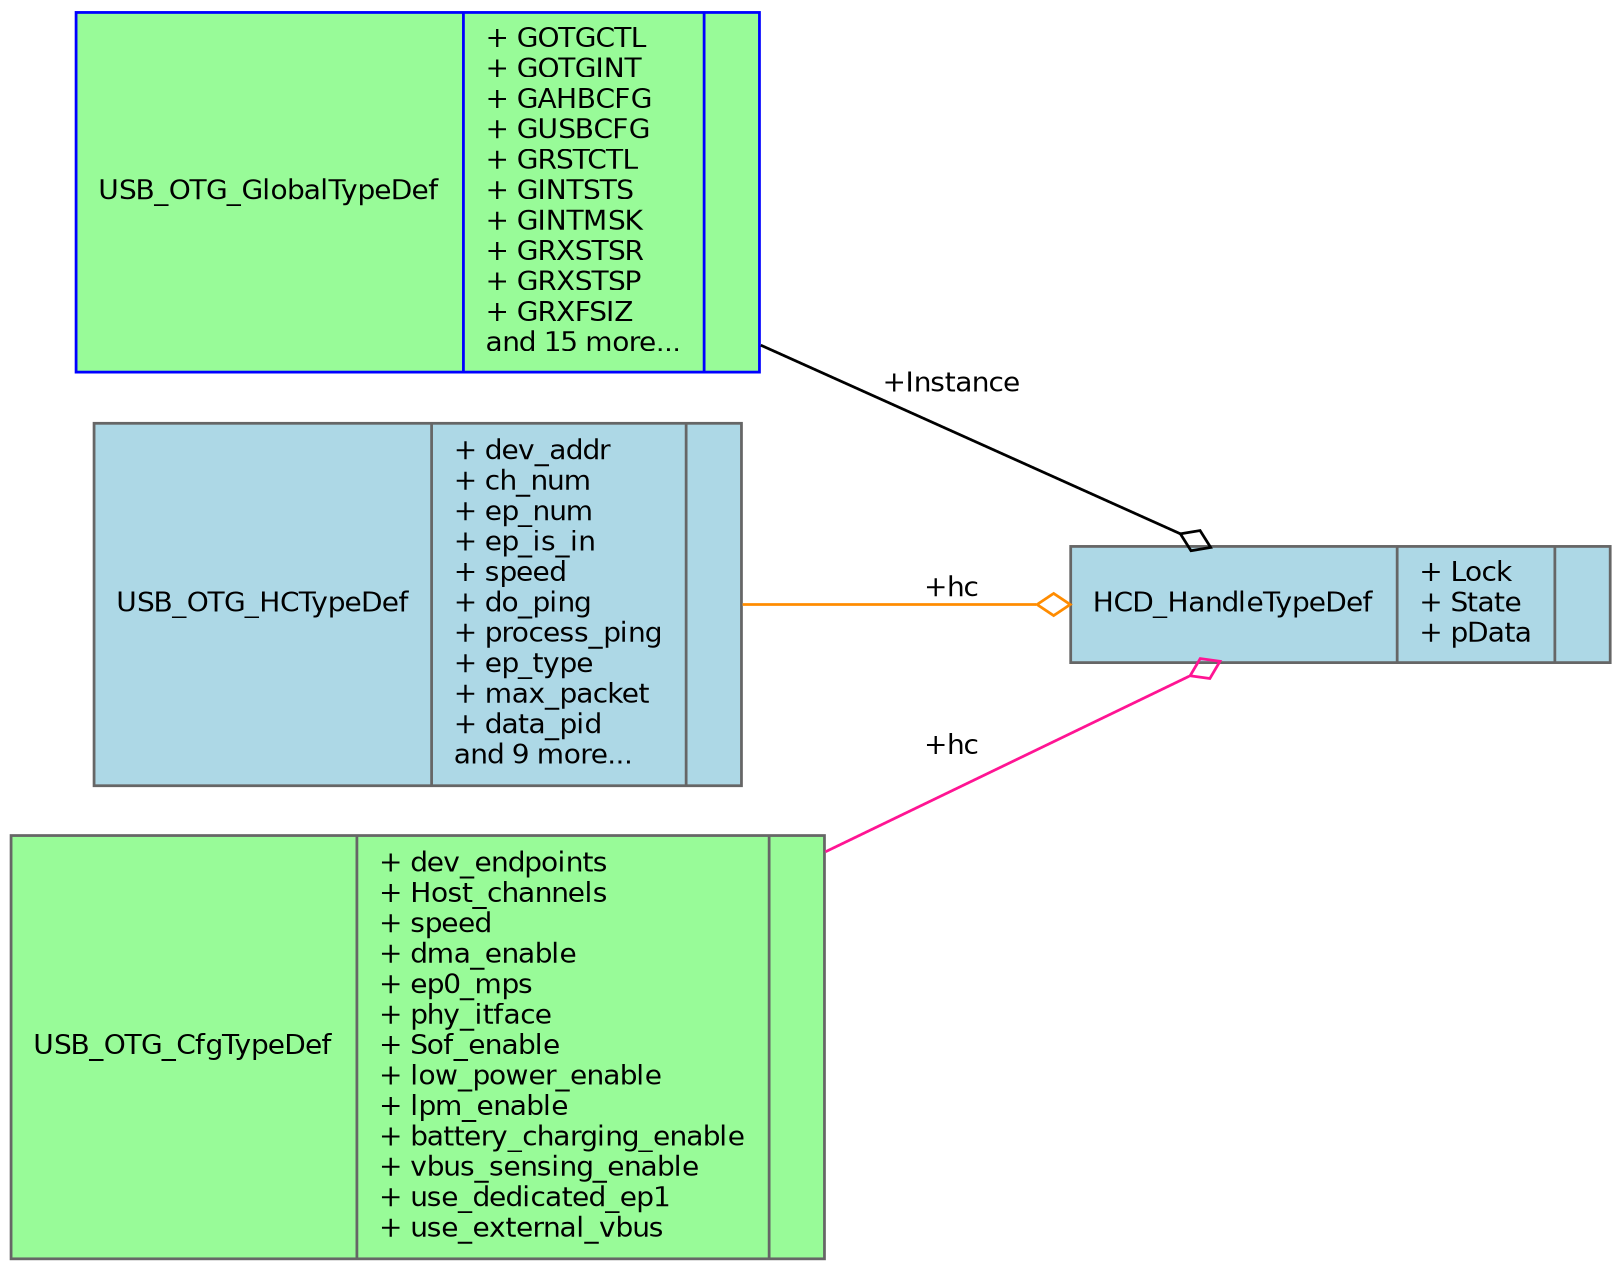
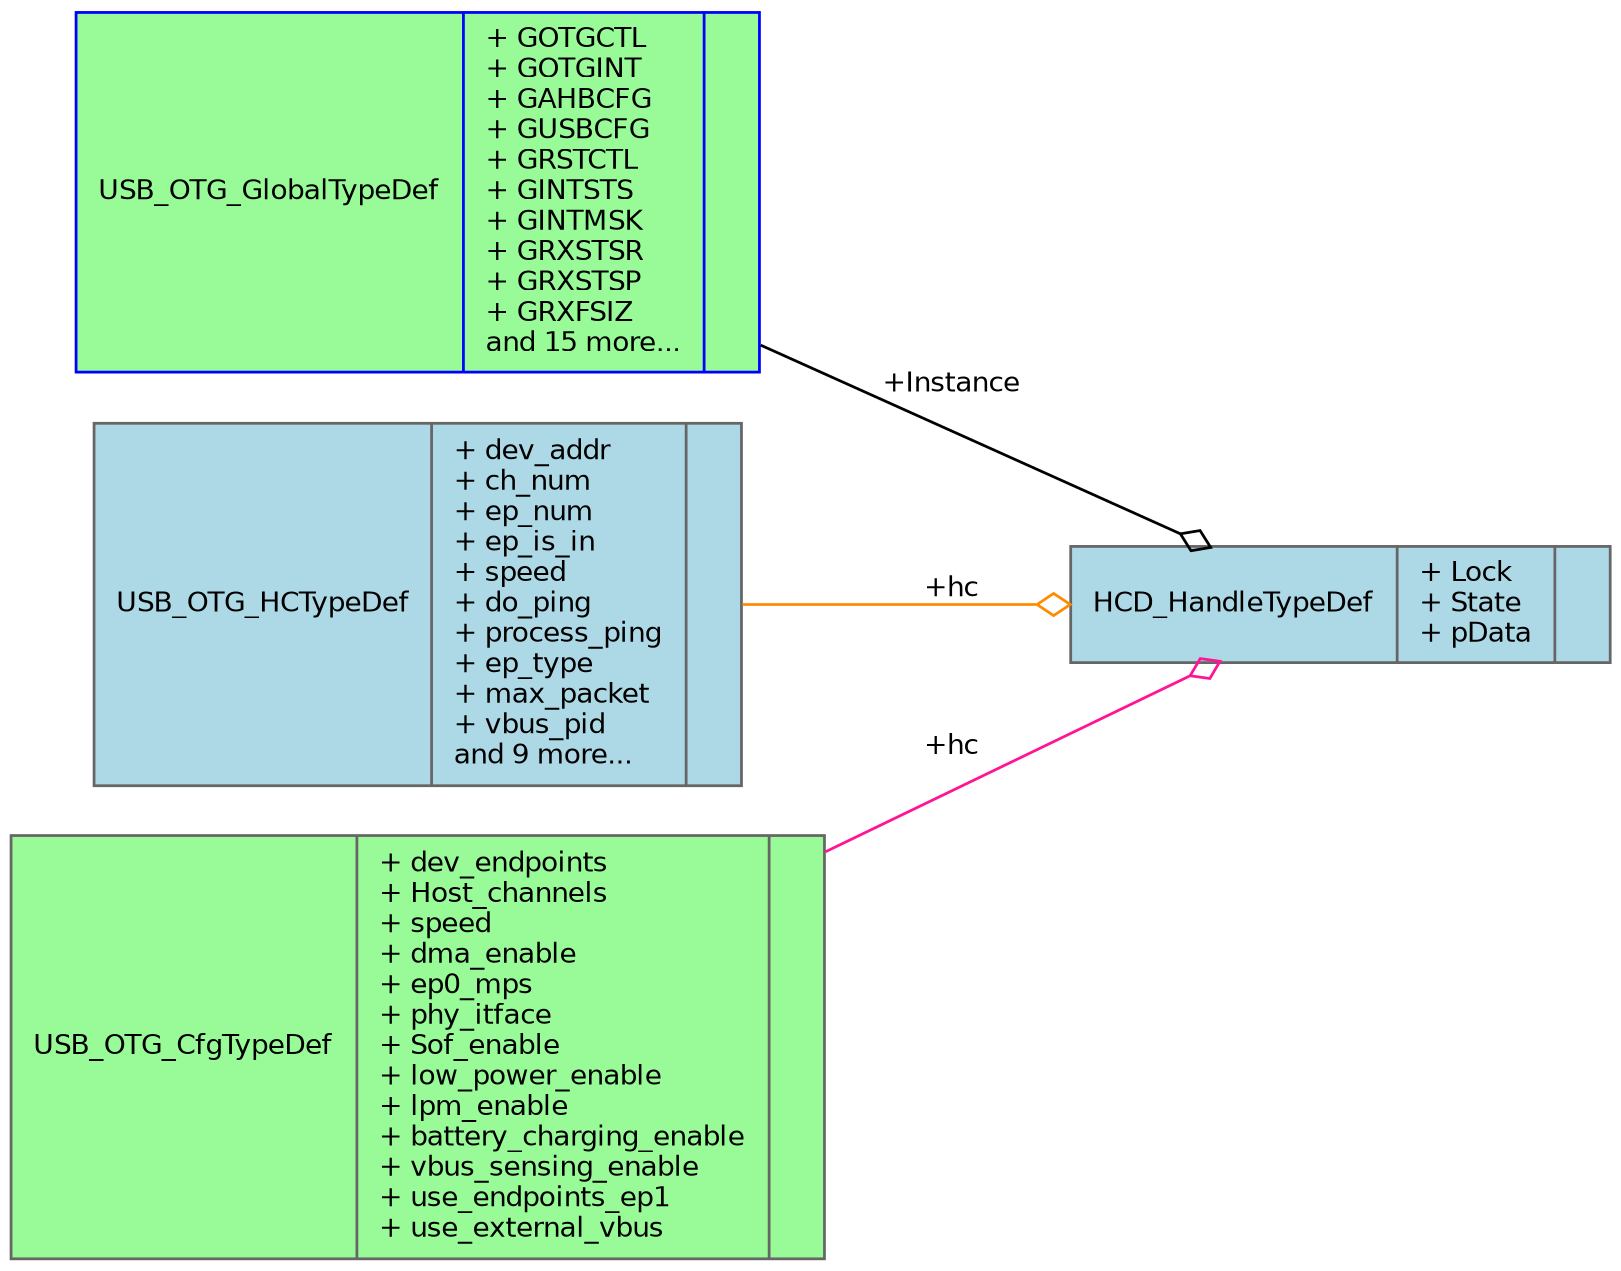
(528, 725) -> (530, 725)
(526, 1198) -> (526, 1198)
